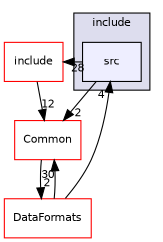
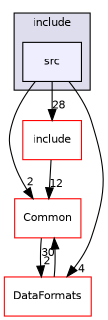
(96, 149) -> (103, 174)
